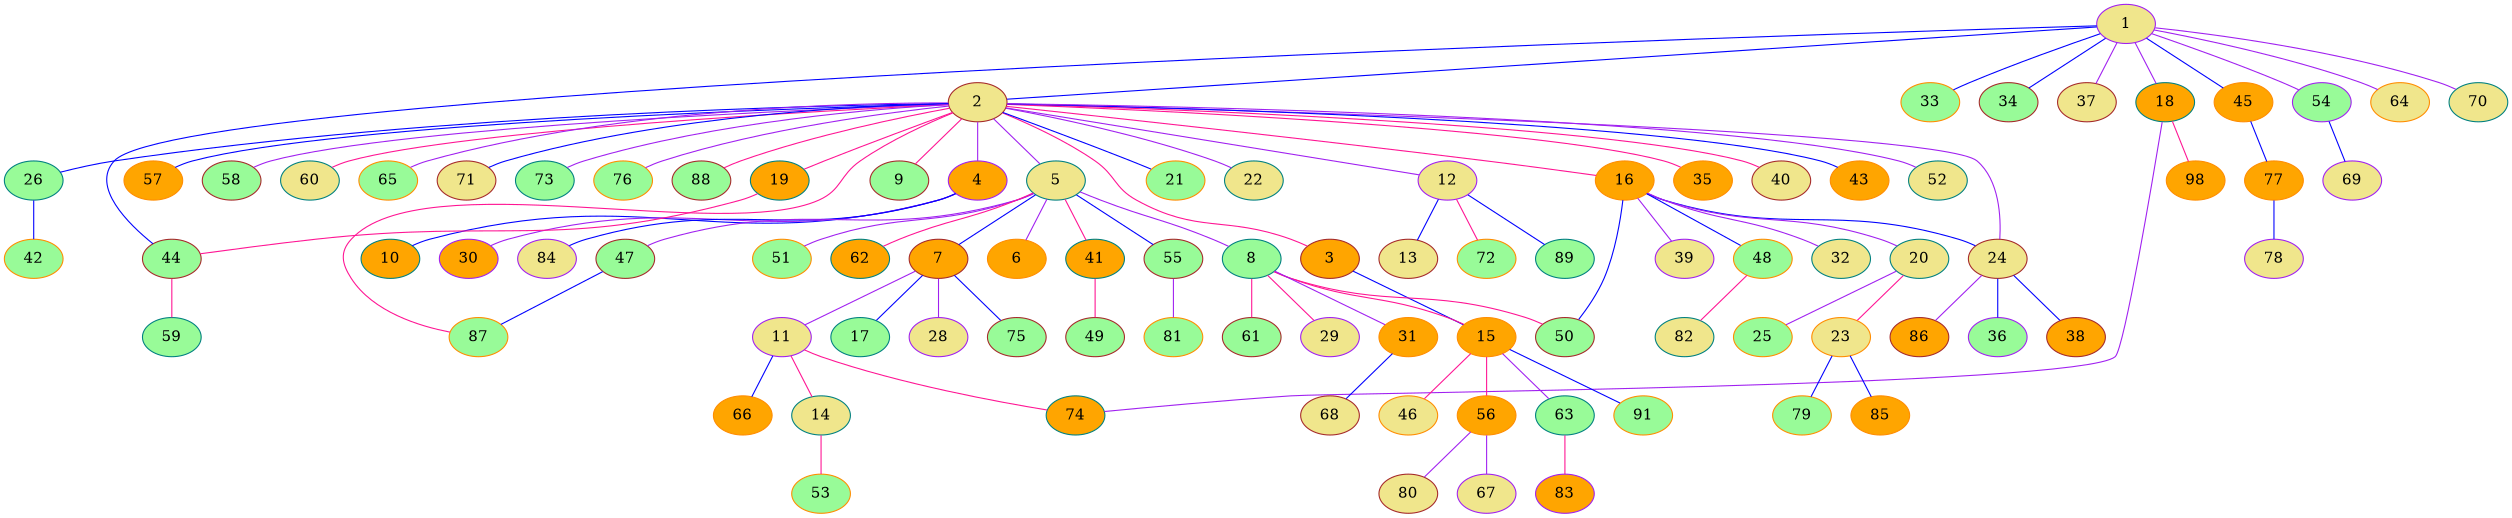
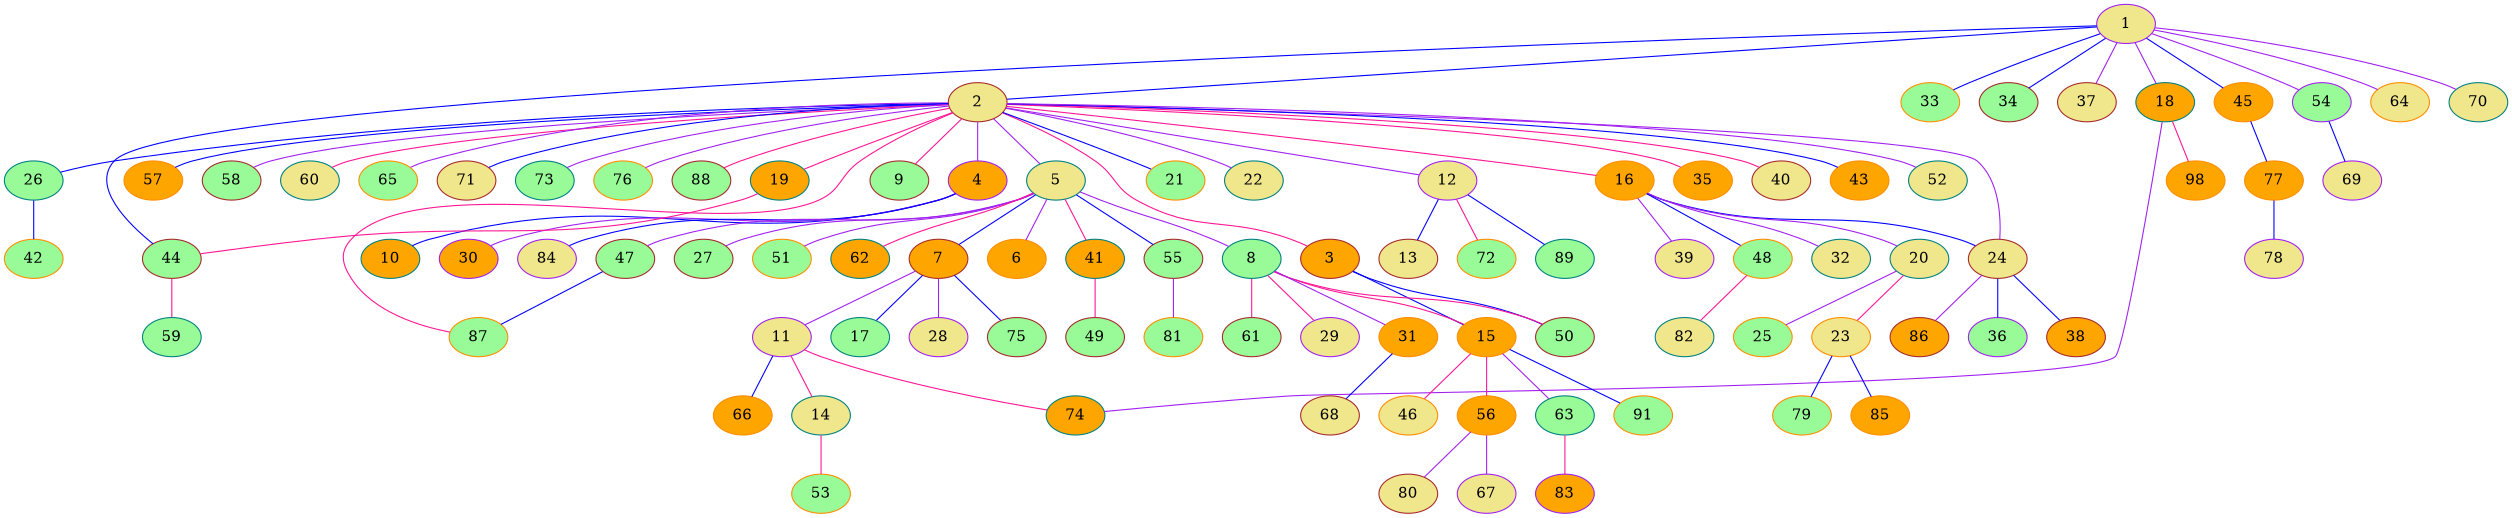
none -> (704, 259)
(1610, 263) -> (1414, 292)
